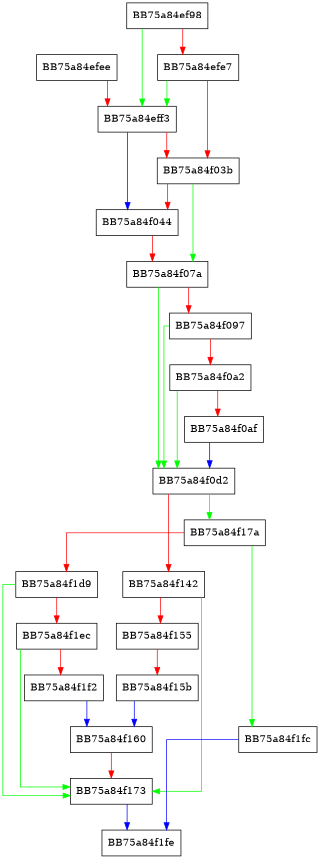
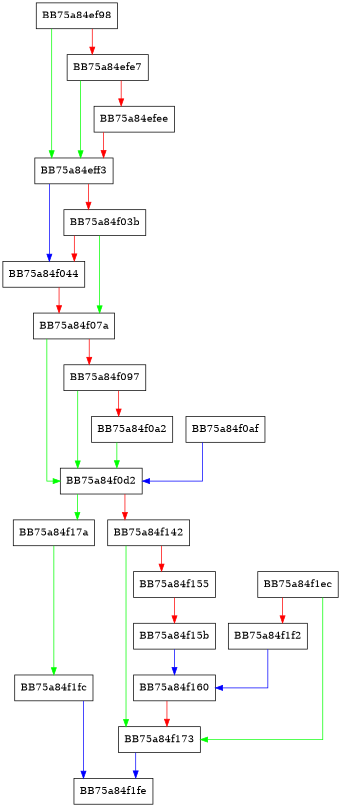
(208, 116) -> (121, 90)
(218, 400) -> none
(57, 584) -> none
